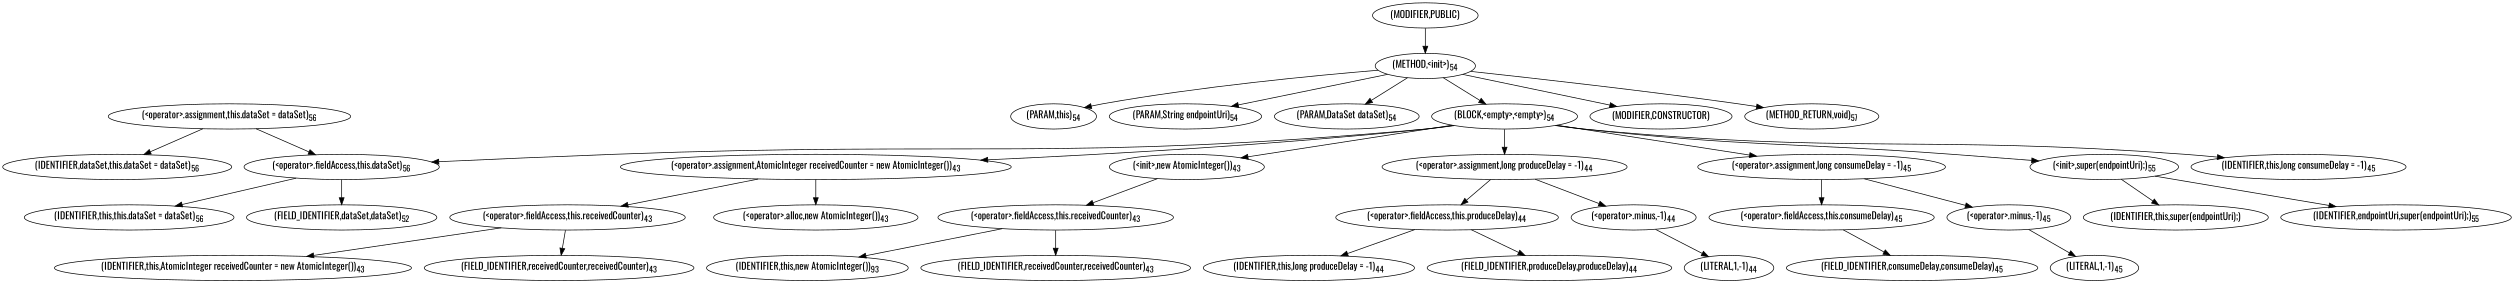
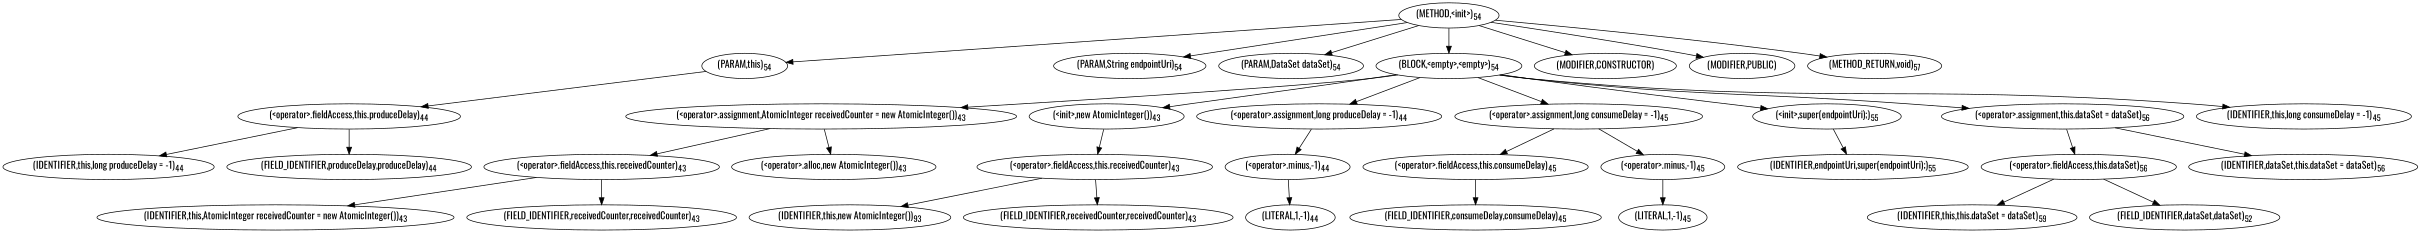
(1425, 37) -> (1594, 38)
(947, 149) -> (1812, 98)
(1479, 190) -> (567, 89)
(200, 216) -> (2043, 216)
(2176, 217) -> none
